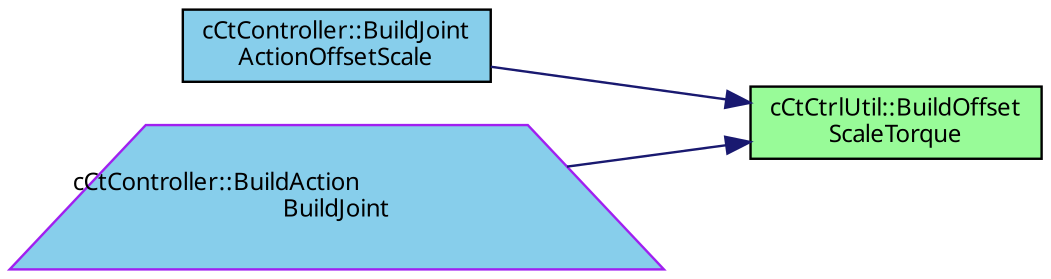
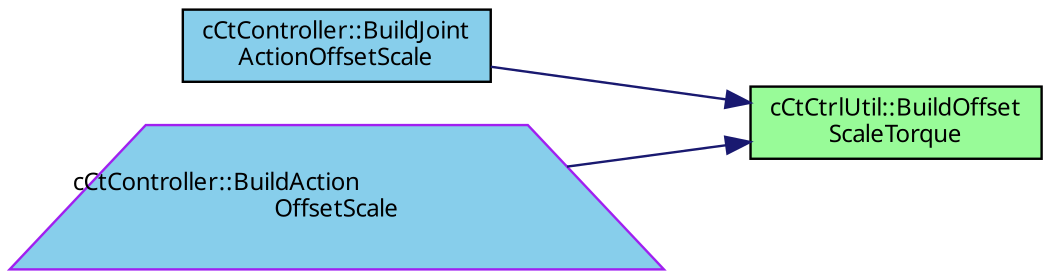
(337, 197) -> (337, 197)
